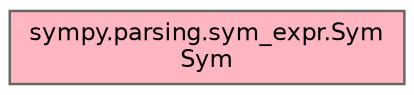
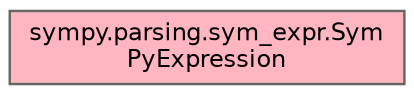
(207, 48) -> (207, 48)
